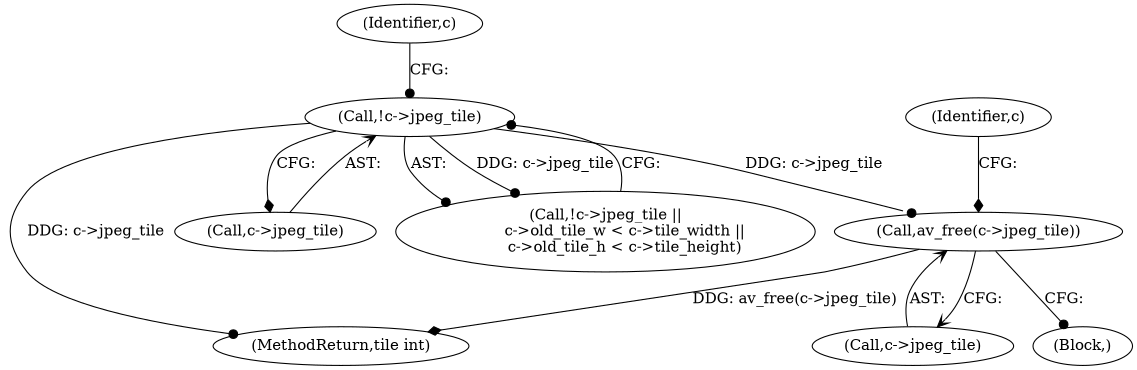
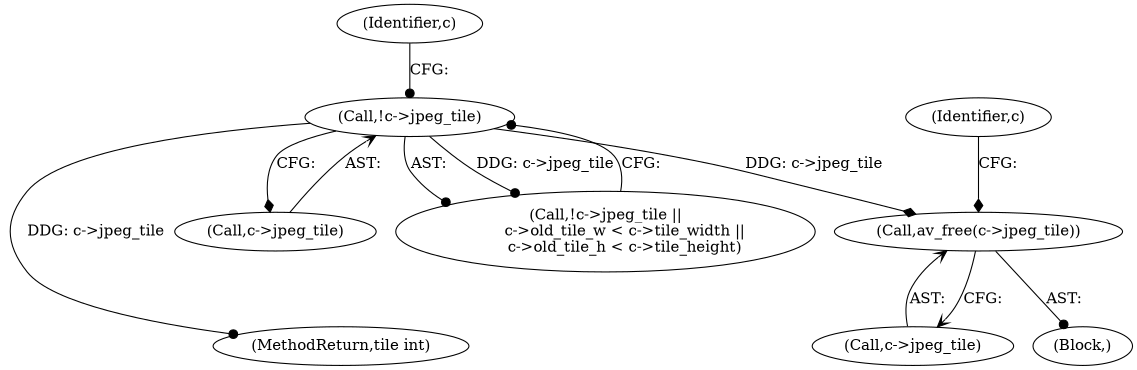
(700, 162) -> (700, 162)
(681, 294) -> none
(1067, 299) -> (1067, 299)
